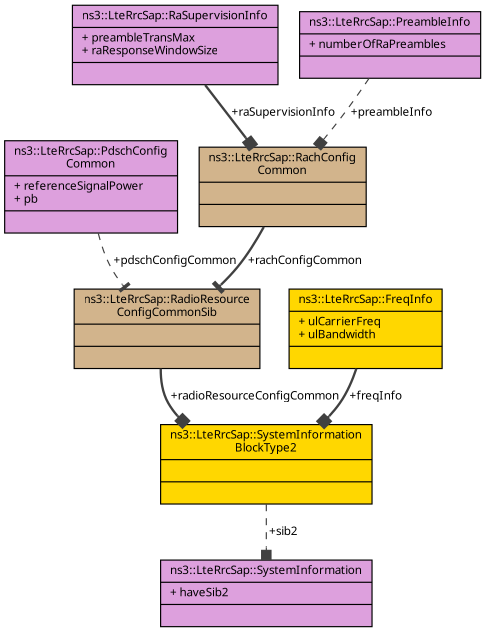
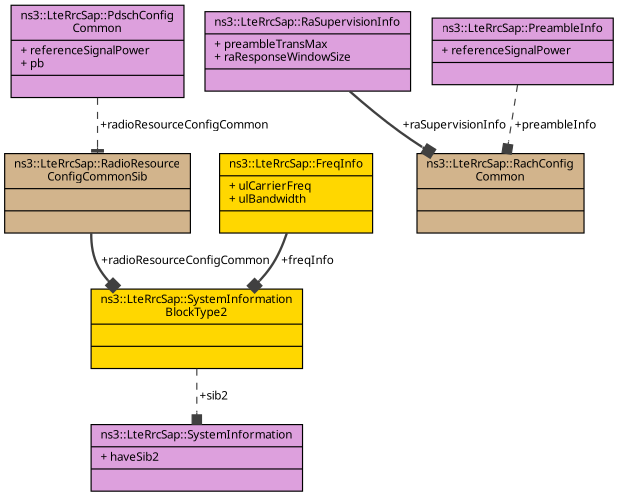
(378, 44) -> (507, 51)
(245, 258) -> none
(174, 261) -> (183, 126)
